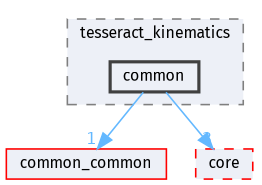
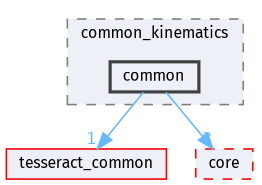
(155, 34) -> (155, 34)
(86, 164) -> (86, 164)
